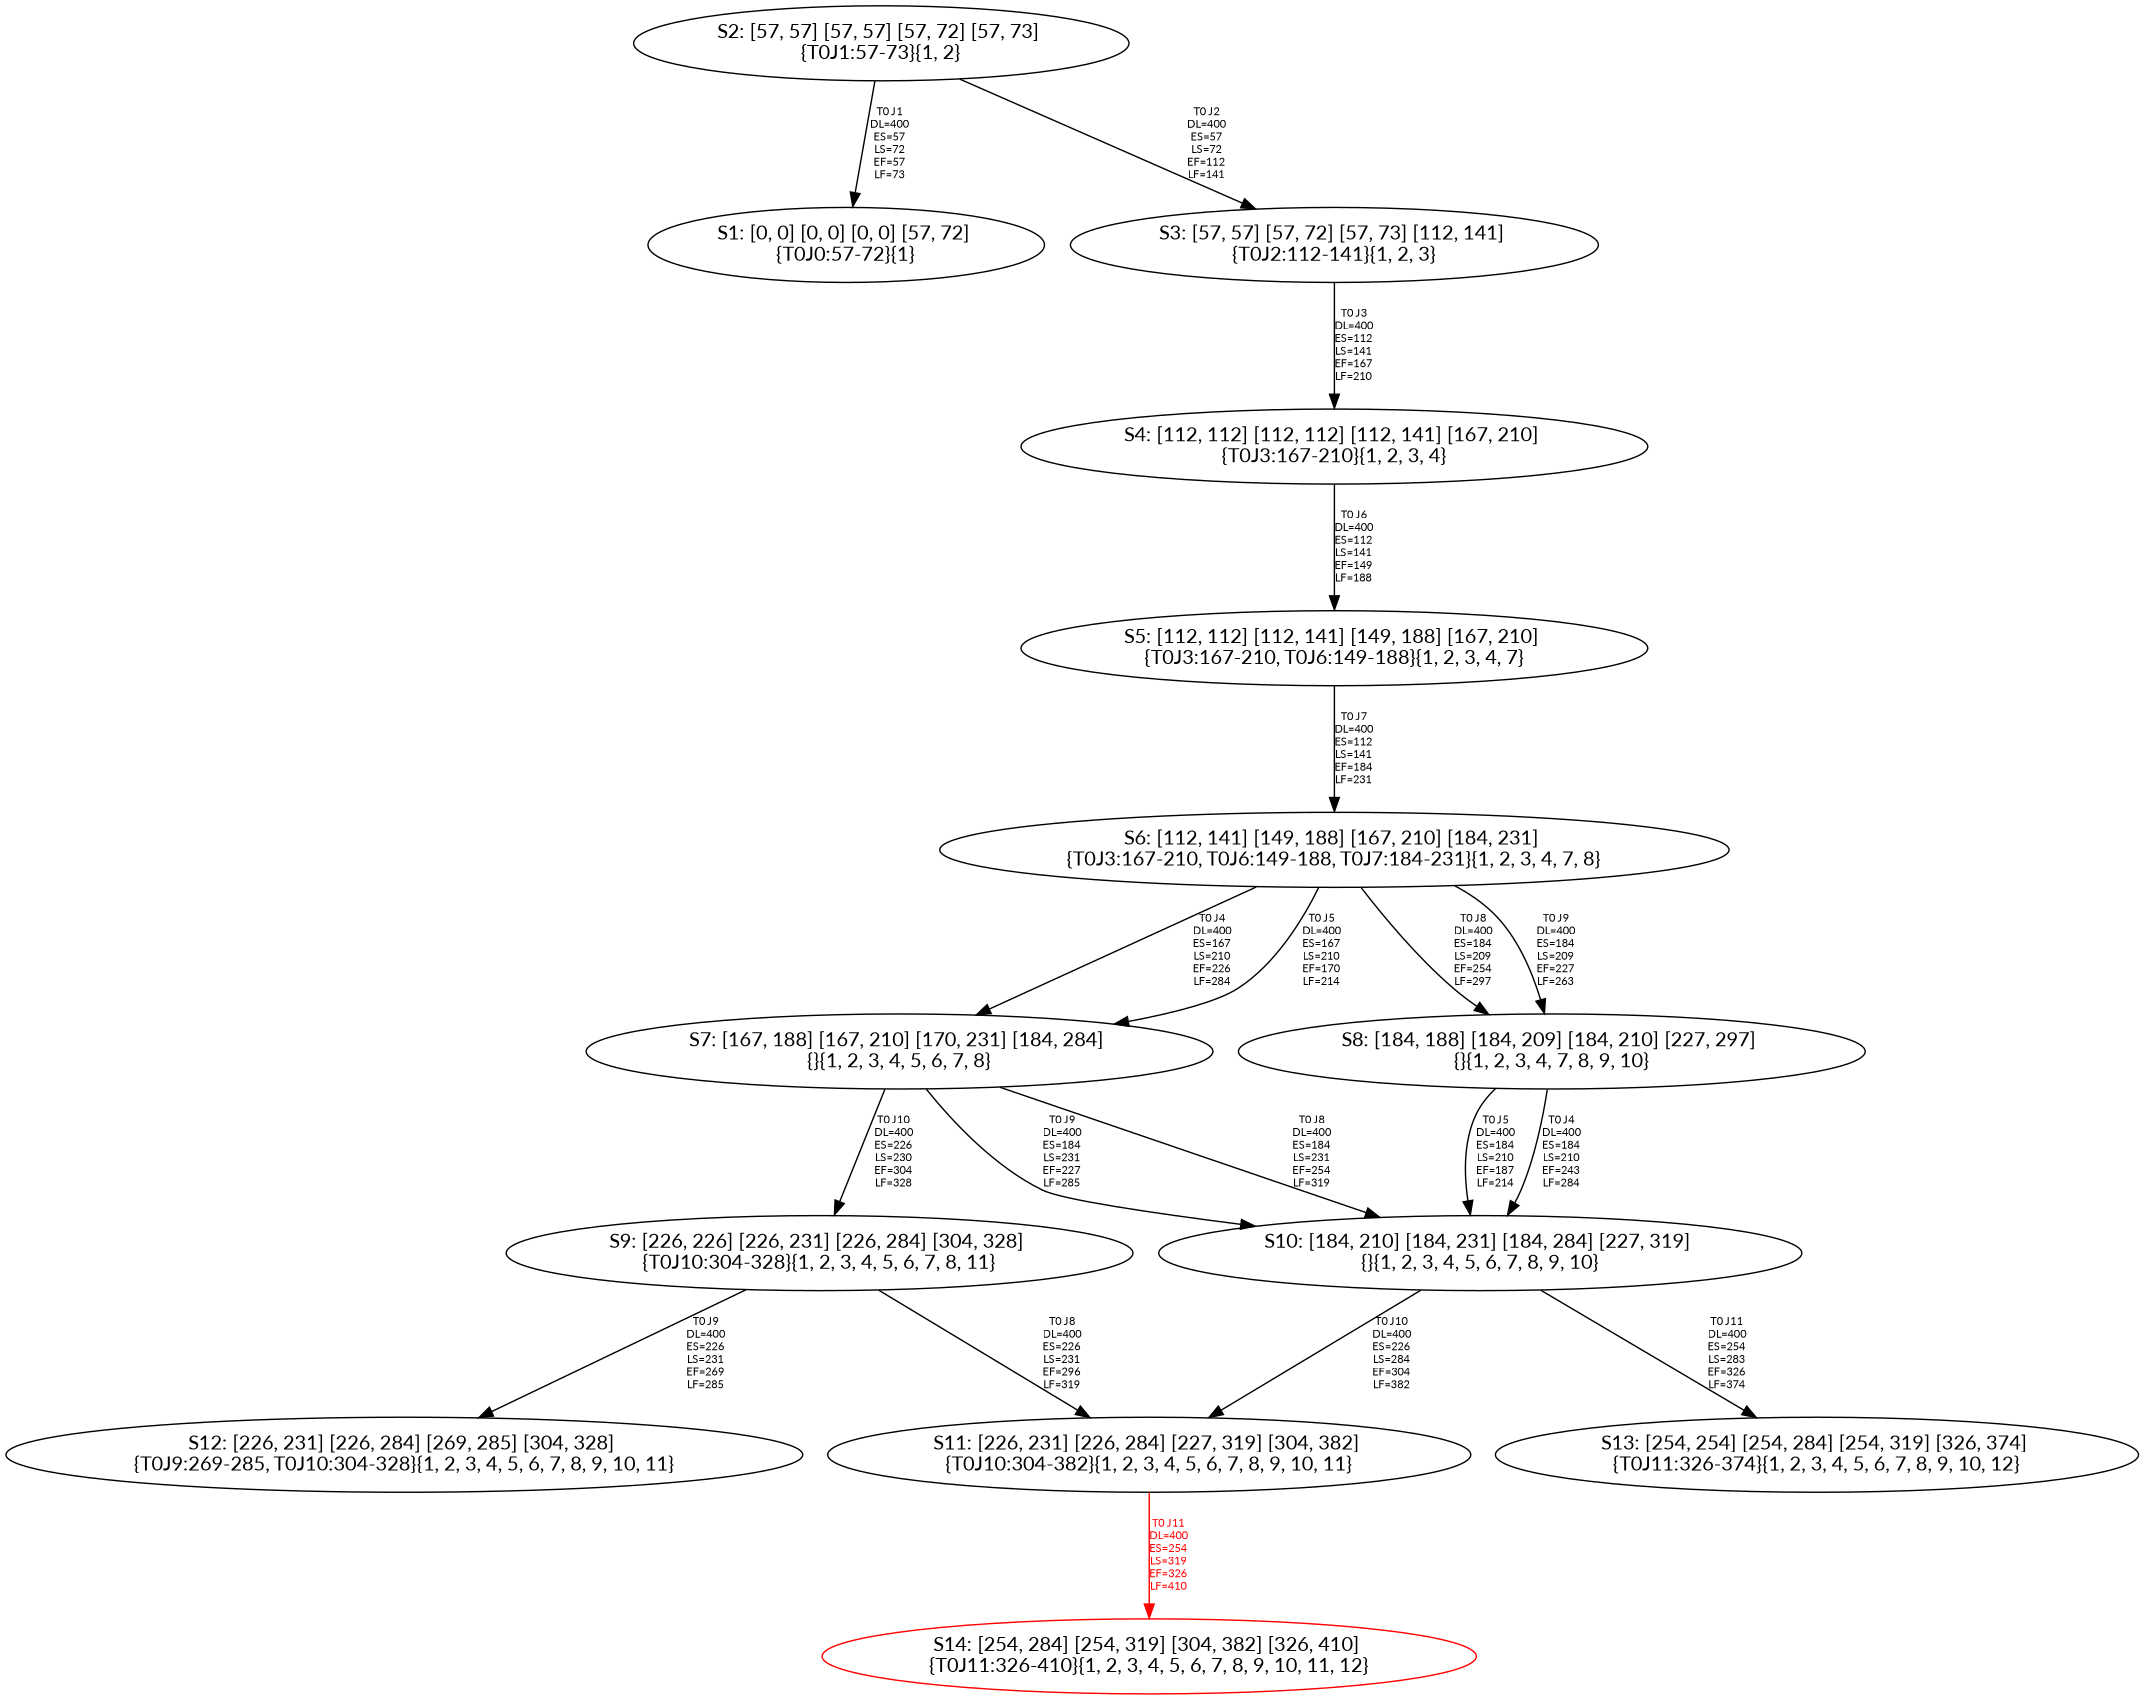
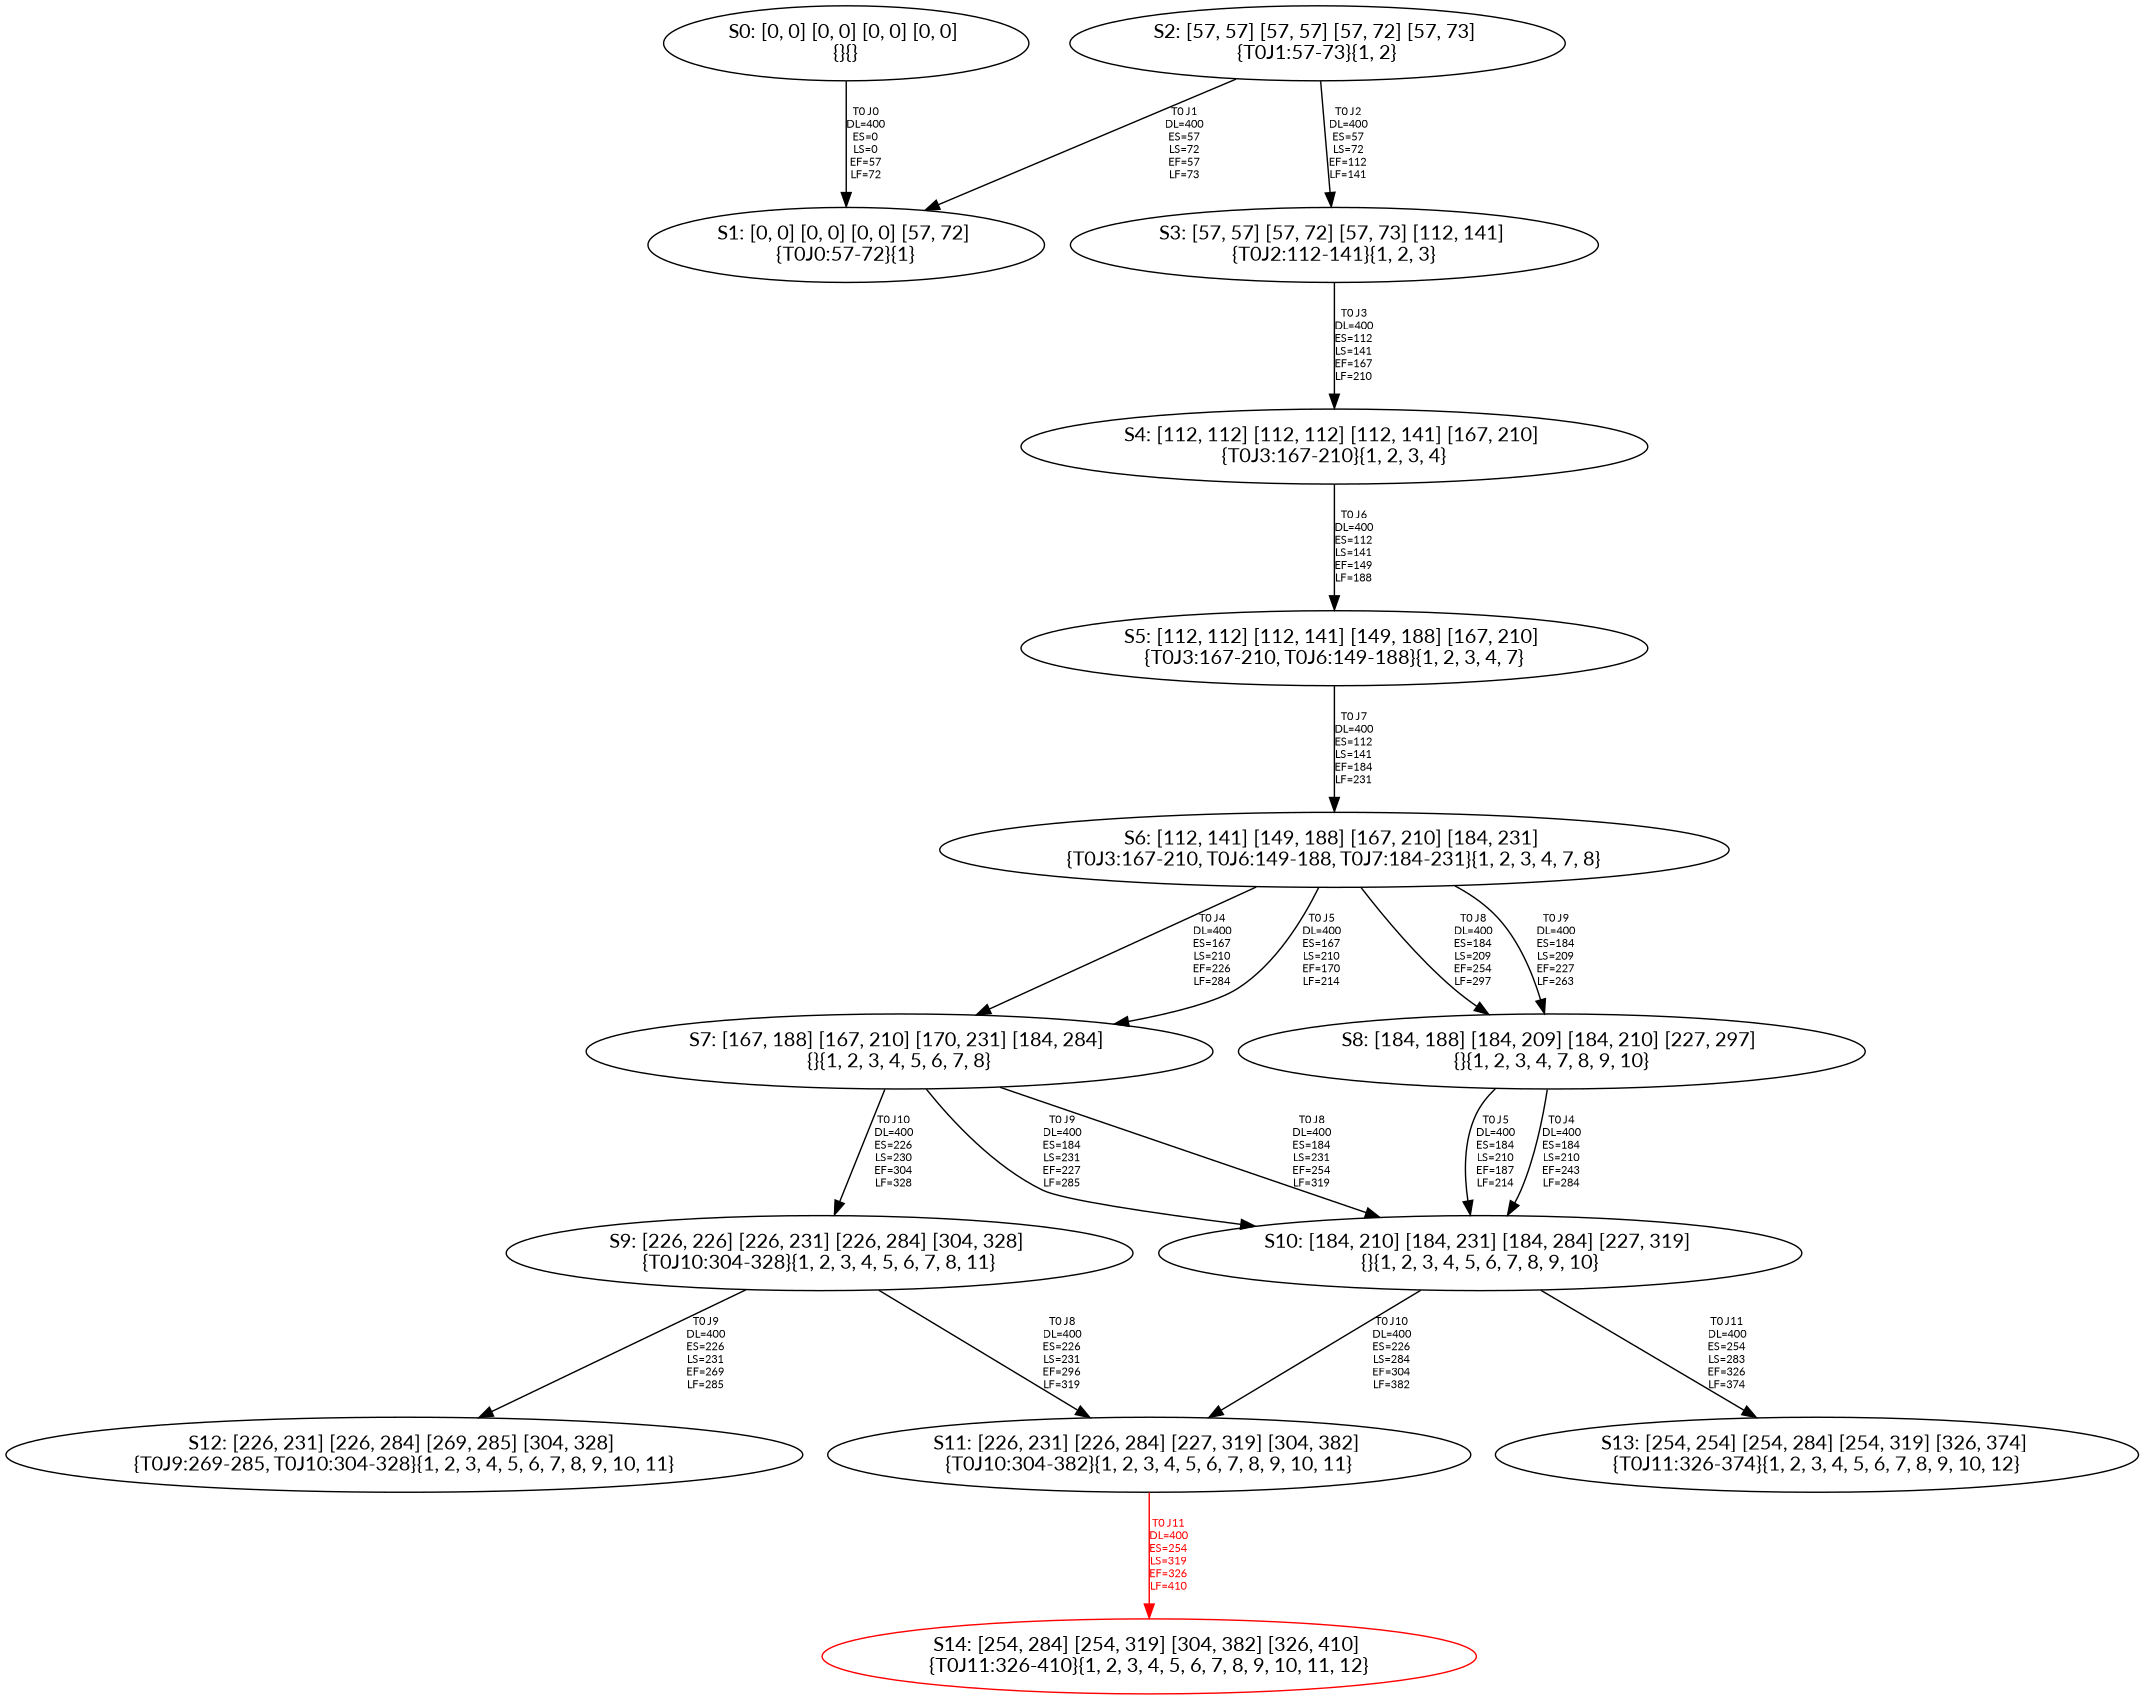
none -> (846, 43)
